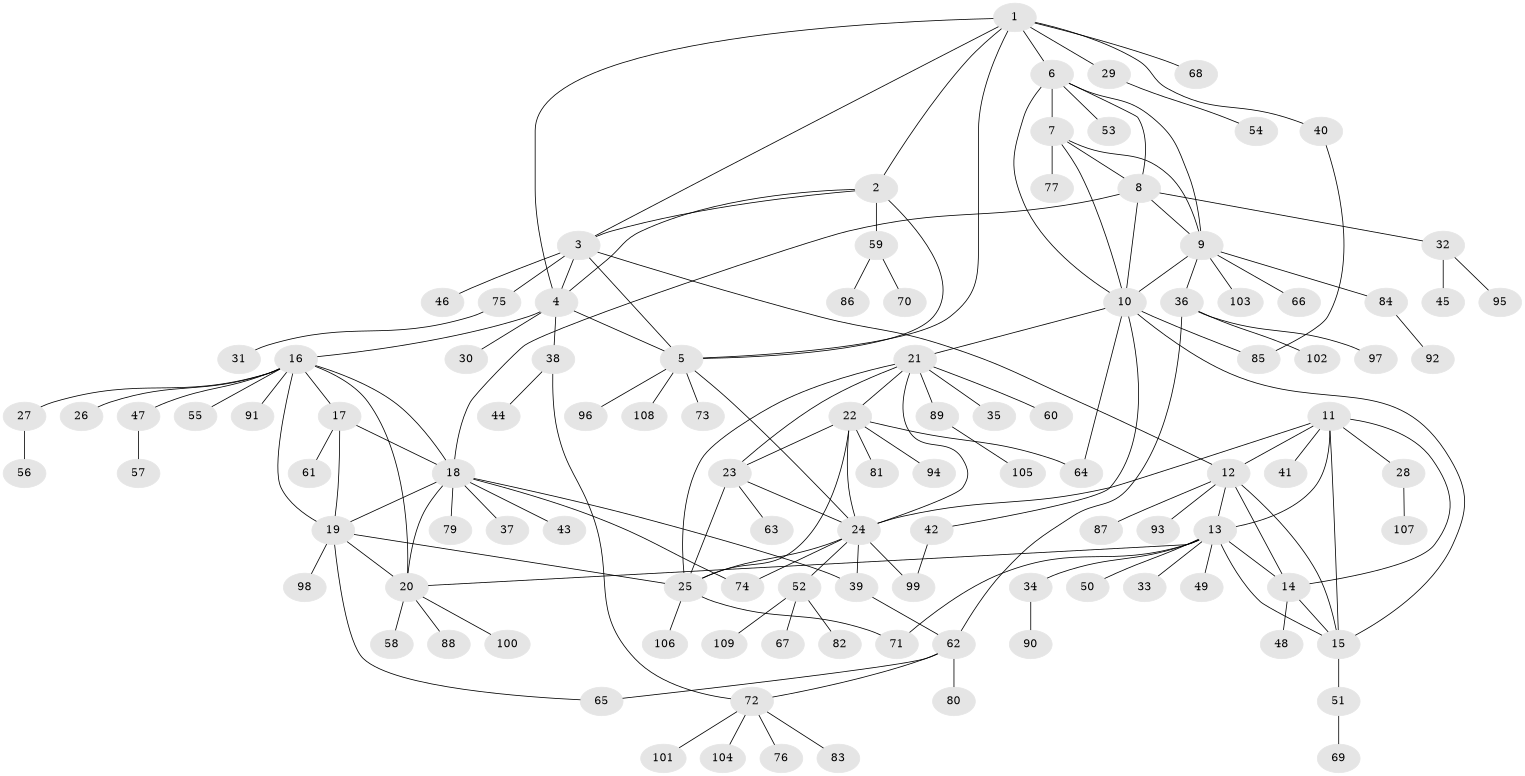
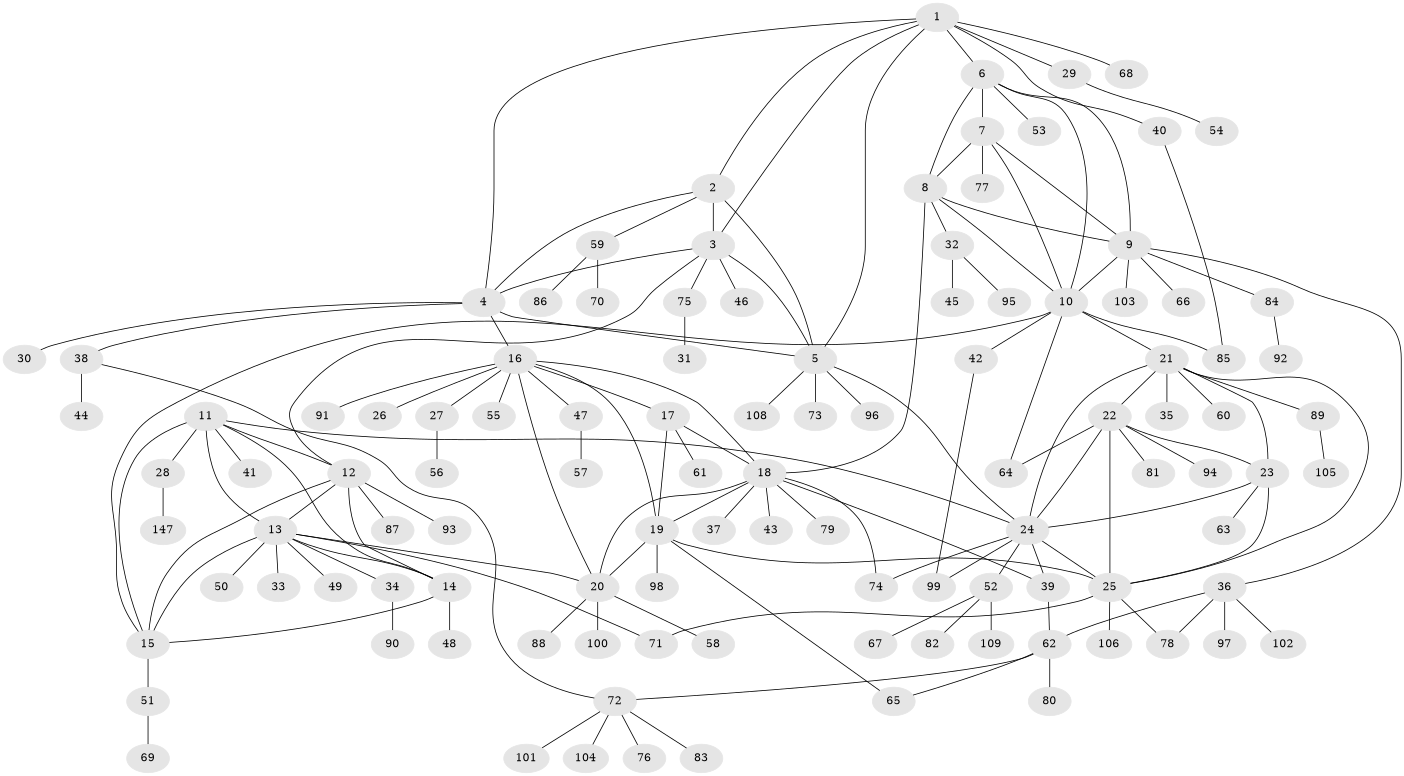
(1404, 530) -> (163, 530)
none -> (1168, 644)
